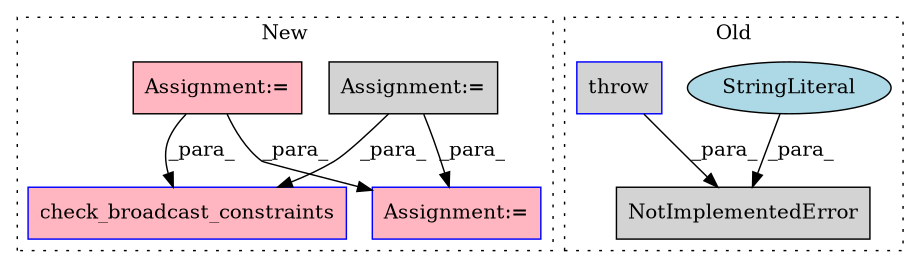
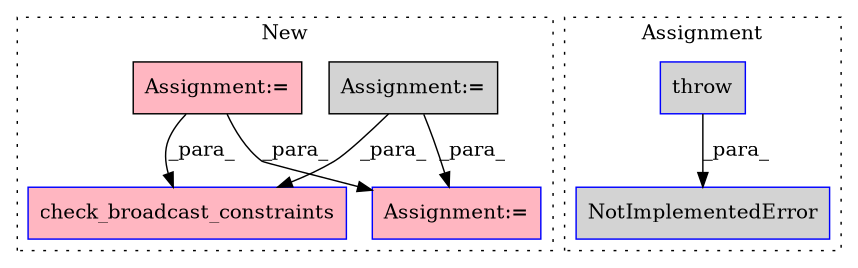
(734, 34) -> (703, 34)
(789, 88) -> none
(743, 213) -> (703, 213)
